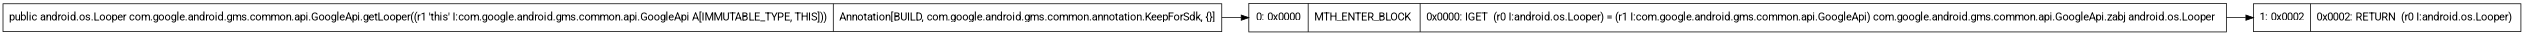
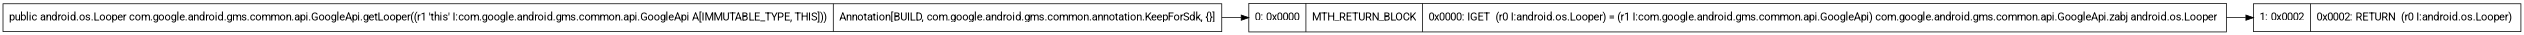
(1363, 17) -> (1364, 17)
